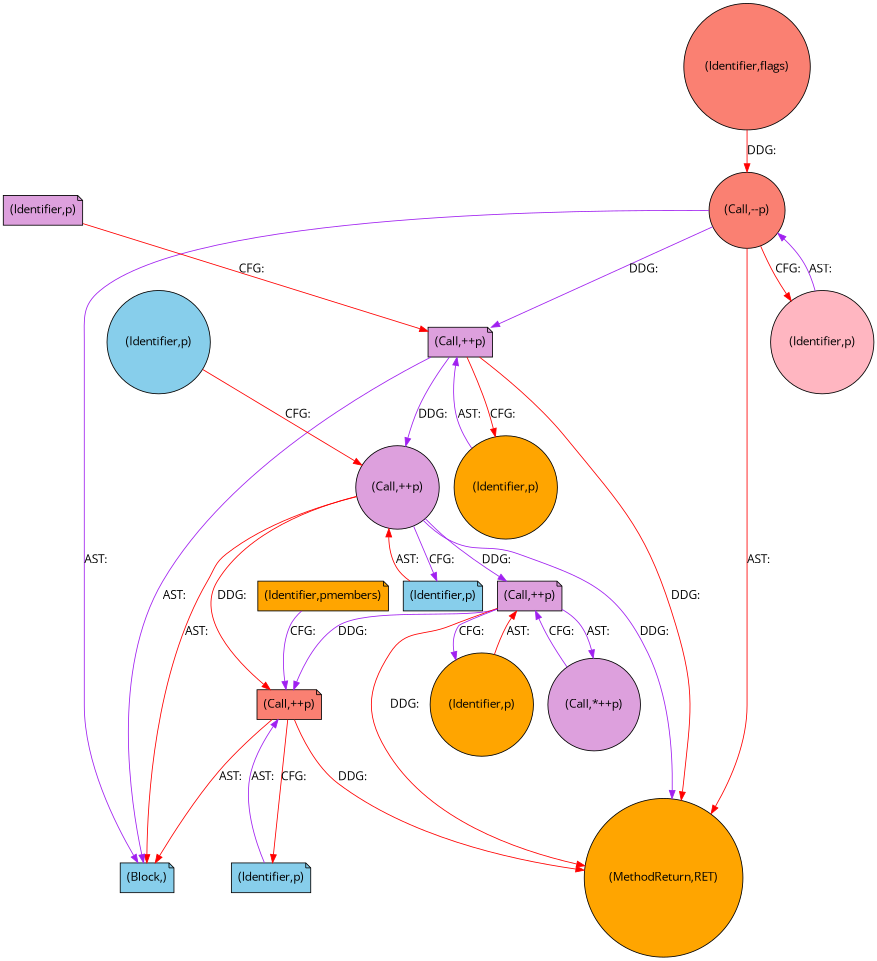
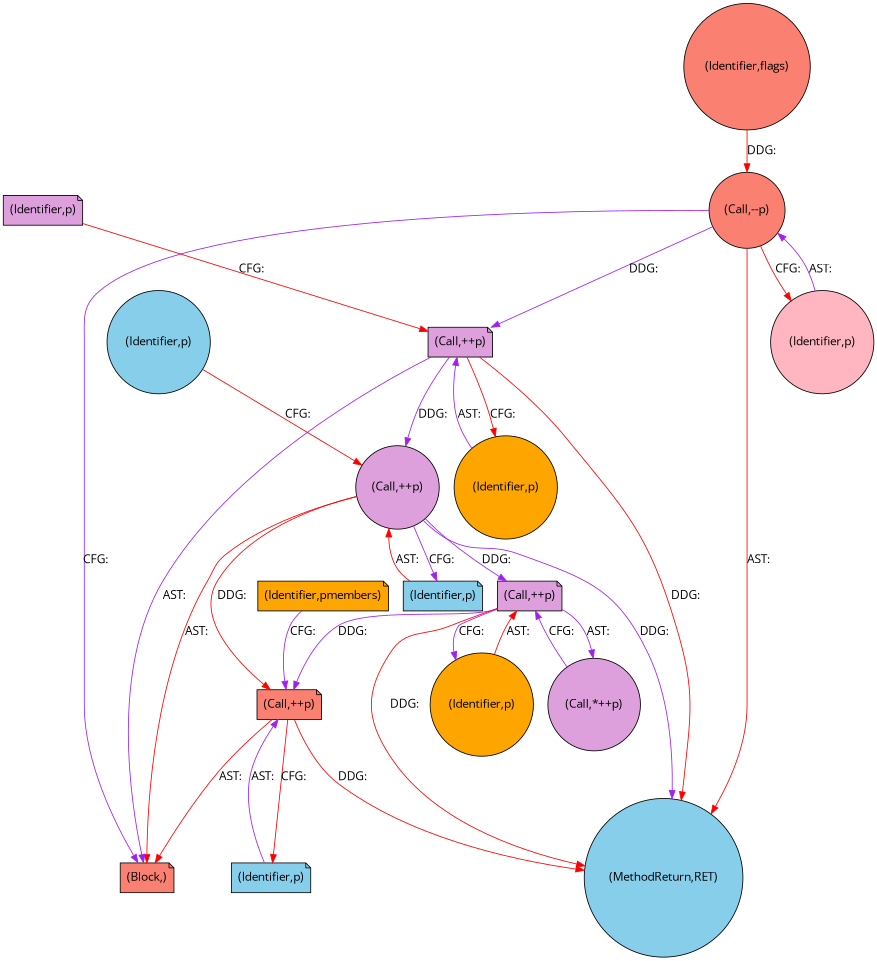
(98, 560) -> (98, 560)
(147, 878) -> (147, 878)
(664, 878) -> (664, 878)
